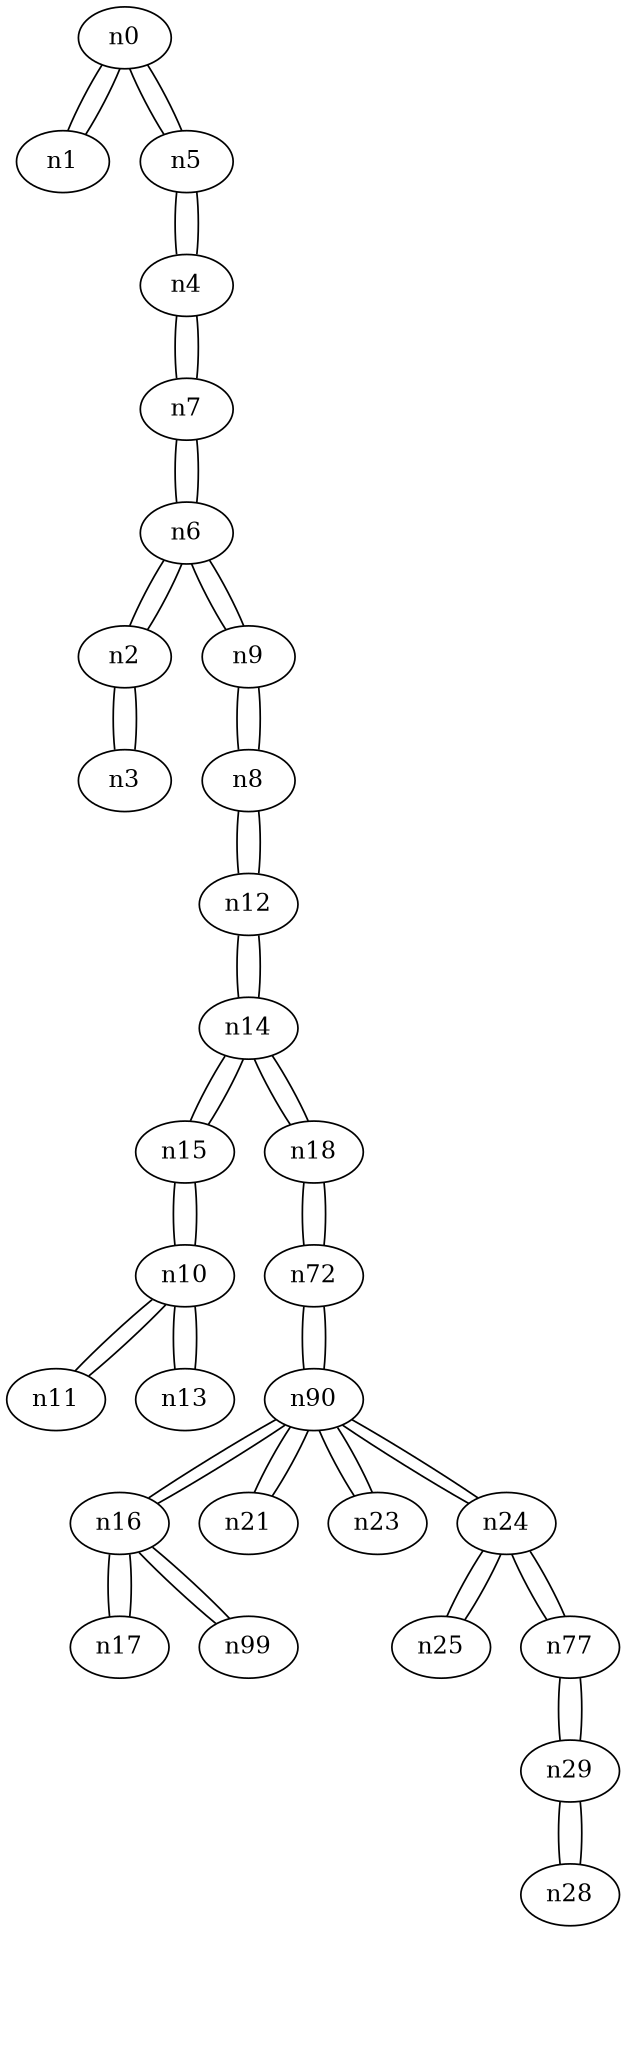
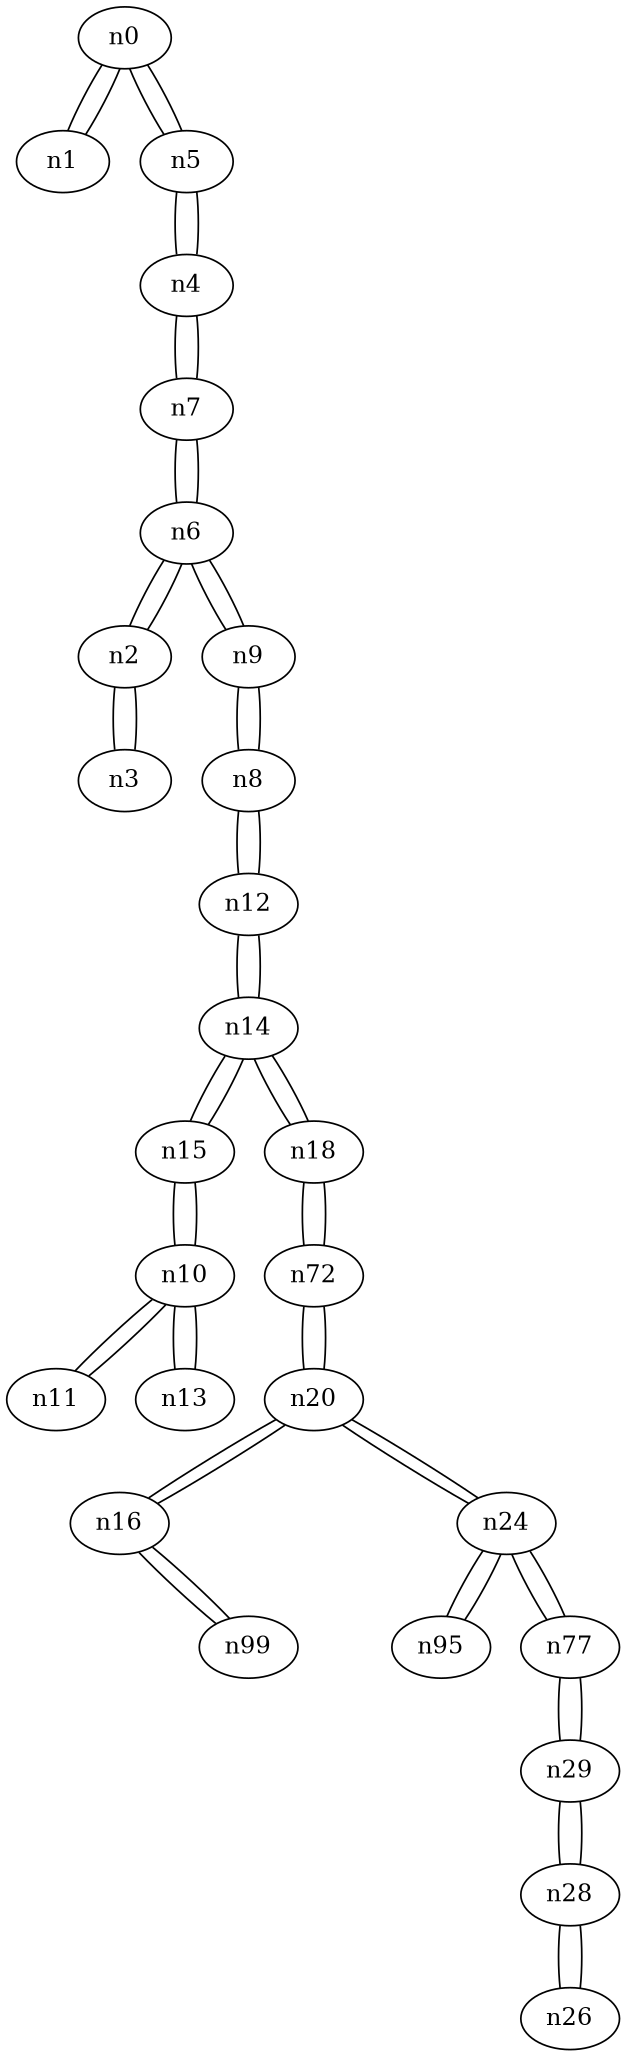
(314, 1400) -> (314, 1400)
(249, 1523) -> none
(378, 1523) -> none
(120, 1647) -> none
(441, 1647) -> (441, 1647)
none -> (570, 2019)
